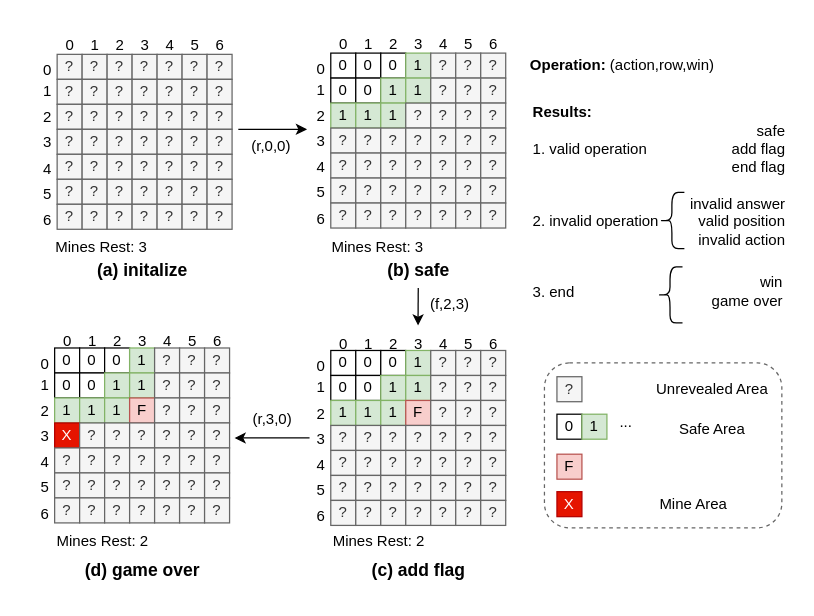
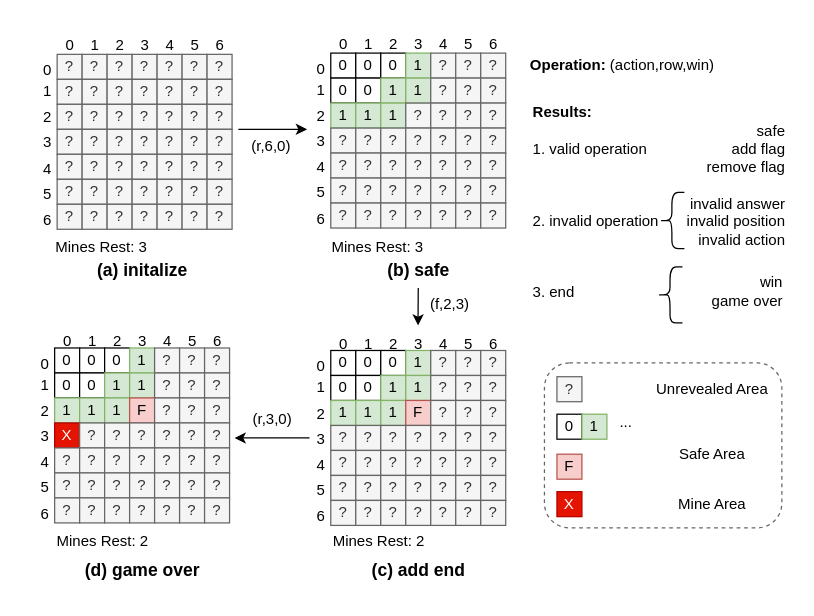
(271, 147) -> (271, 147)
(756, 149) -> (743, 149)
(735, 231) -> (730, 231)
(712, 429) -> (712, 454)
(693, 504) -> (712, 504)
(419, 571) -> (419, 571)
